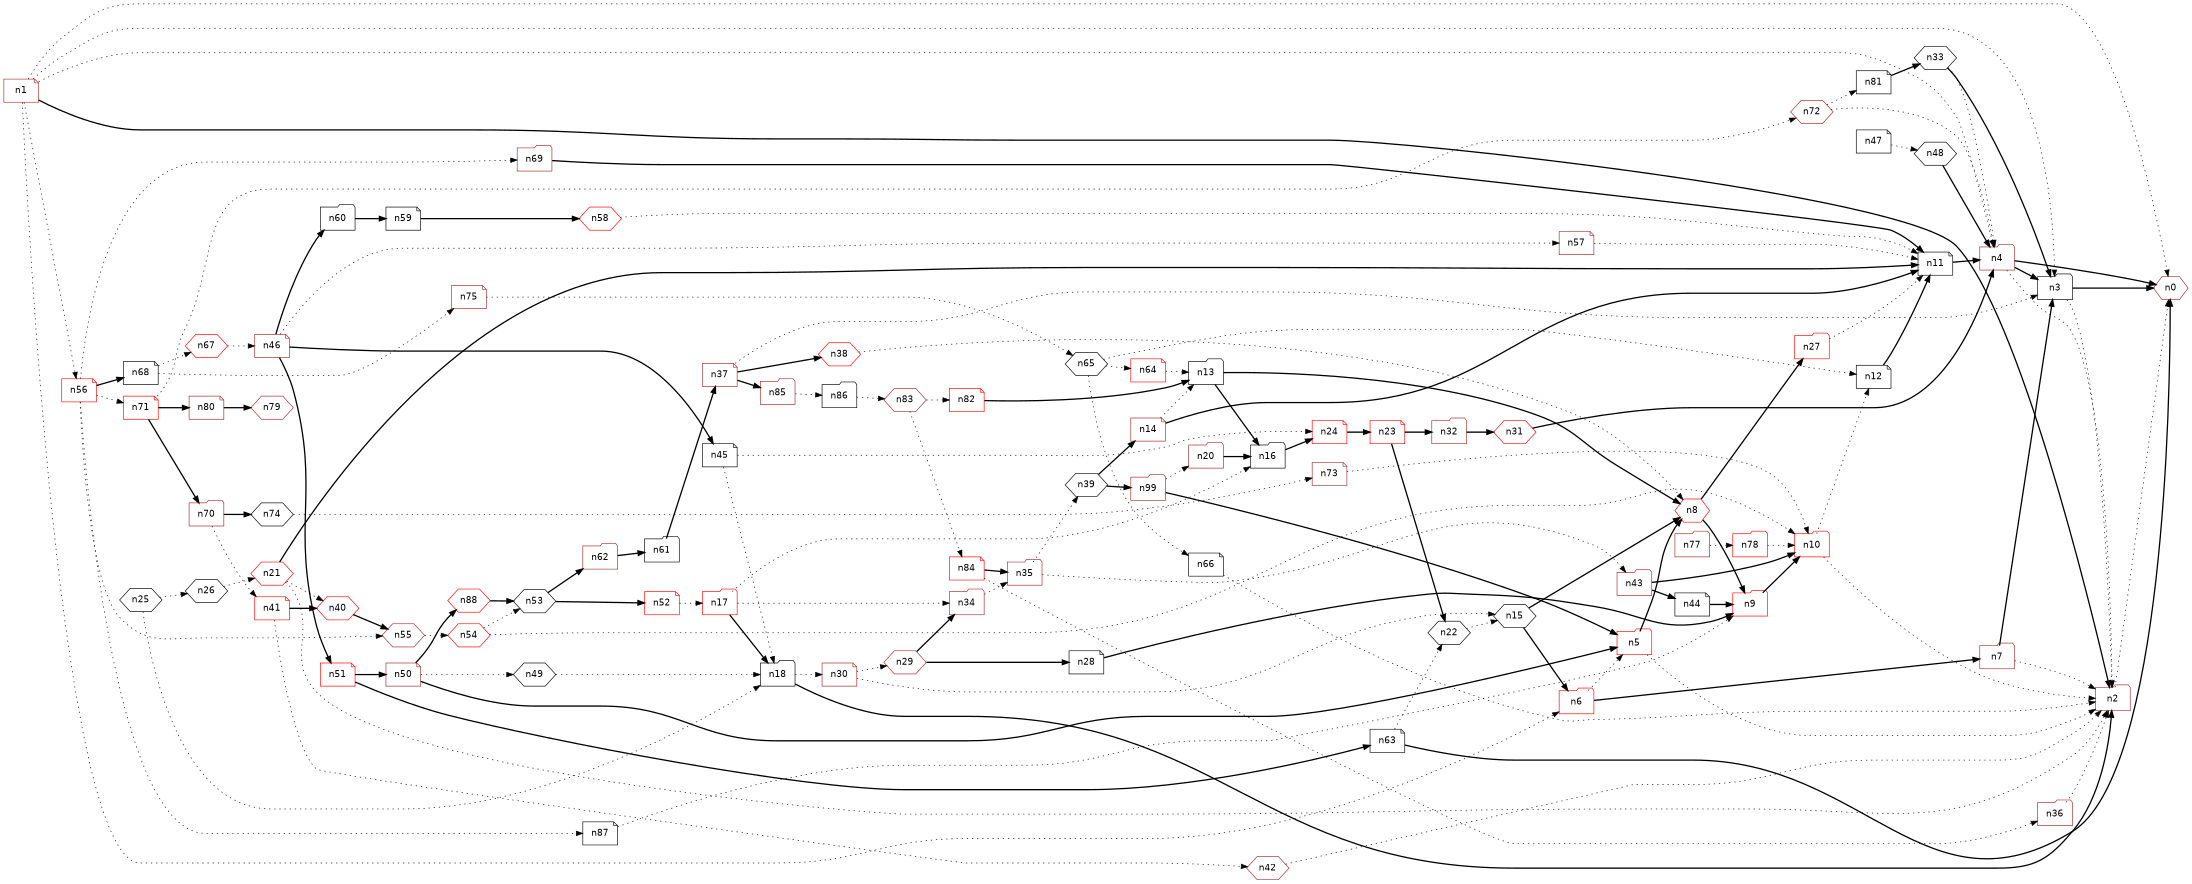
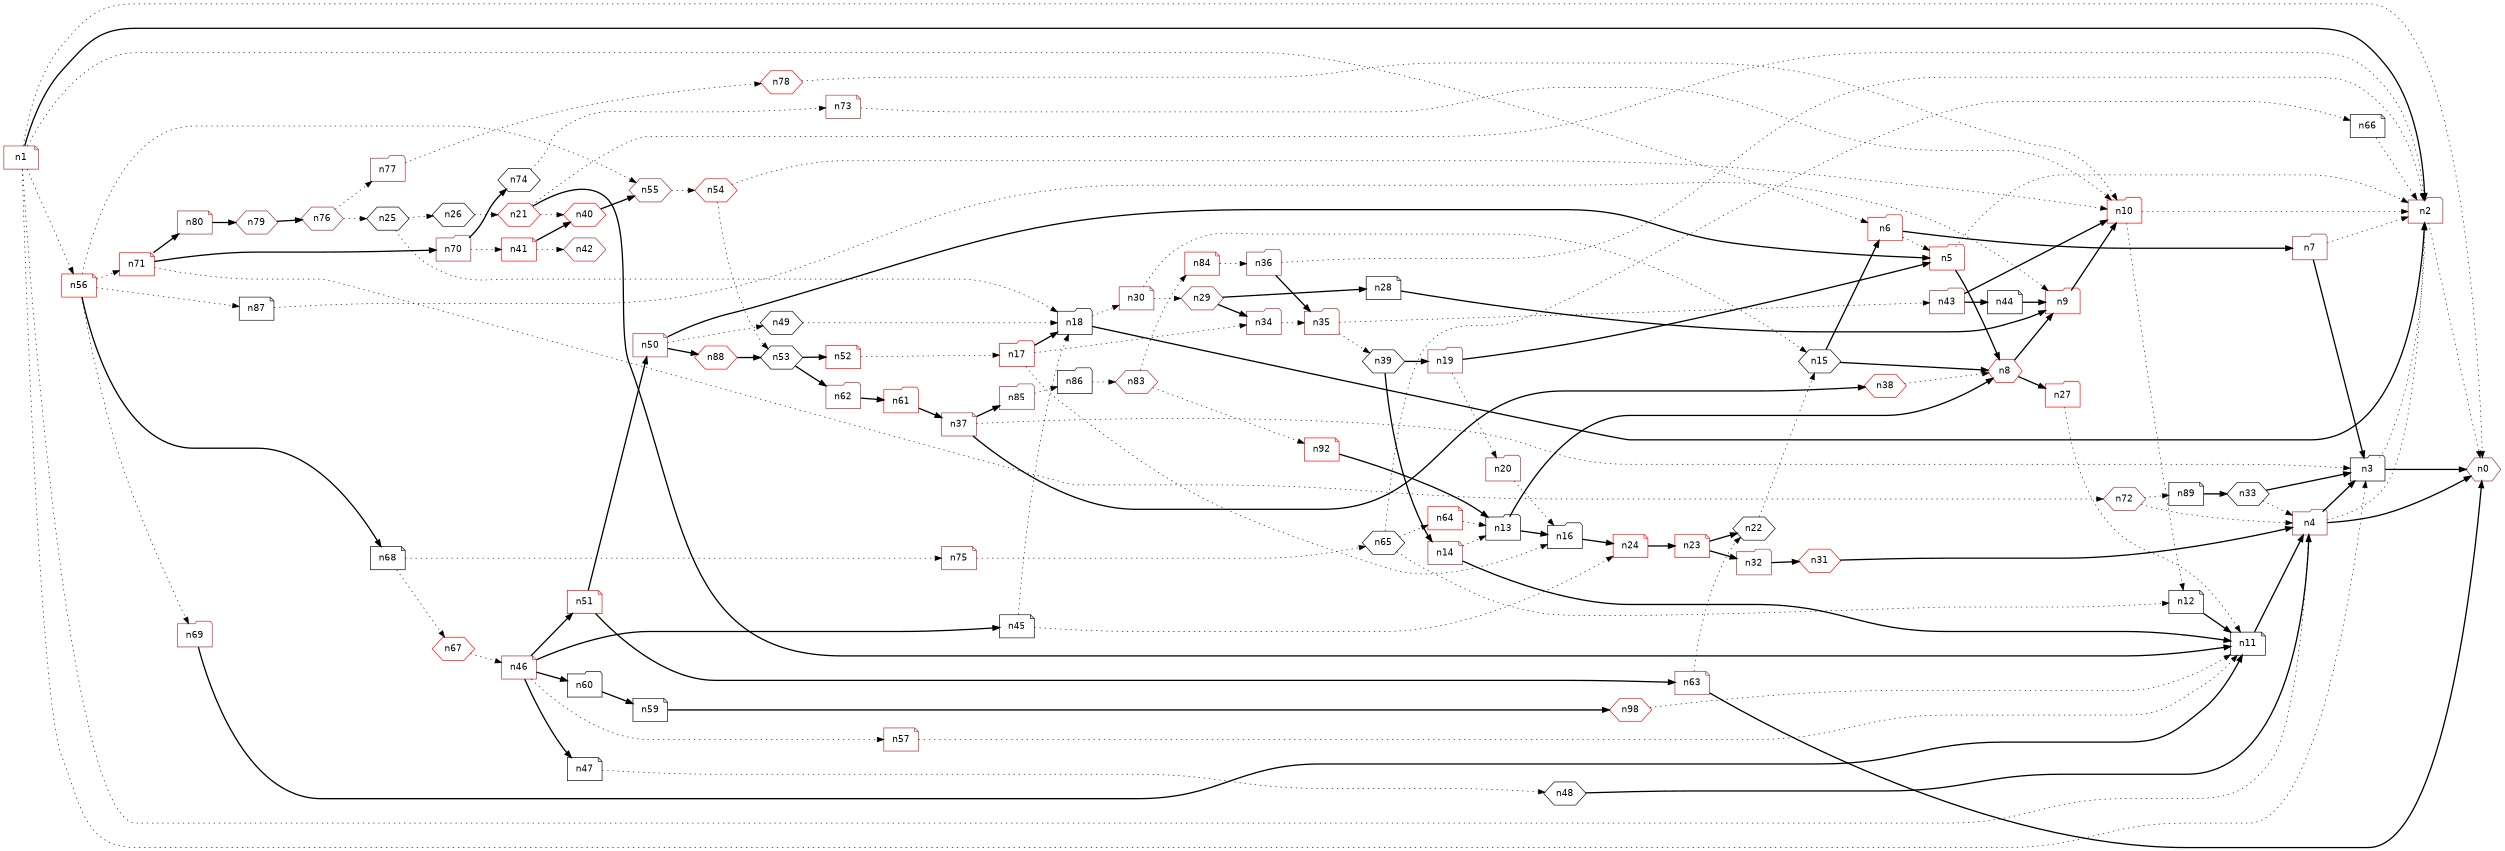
(1874, 82) -> (2186, 494)
none -> (322, 219)
(600, 219) -> (1631, 710)
(967, 400) -> (1322, 449)
(1234, 457) -> (1534, 503)
(1148, 489) -> (1445, 361)
(1750, 545) -> (782, 82)
(662, 550) -> (901, 401)
(993, 571) -> (1289, 289)
none -> (544, 717)
(1387, 741) -> (1692, 683)
(1694, 784) -> none
